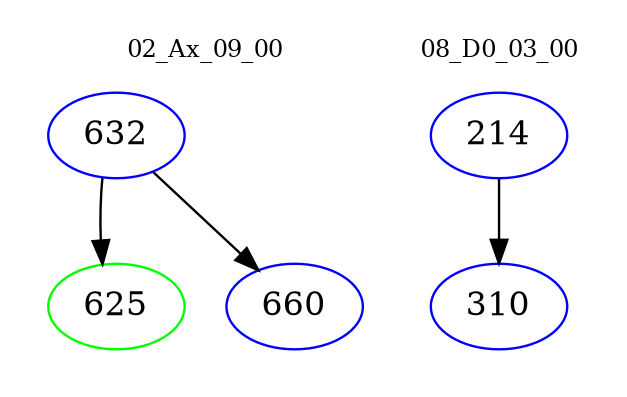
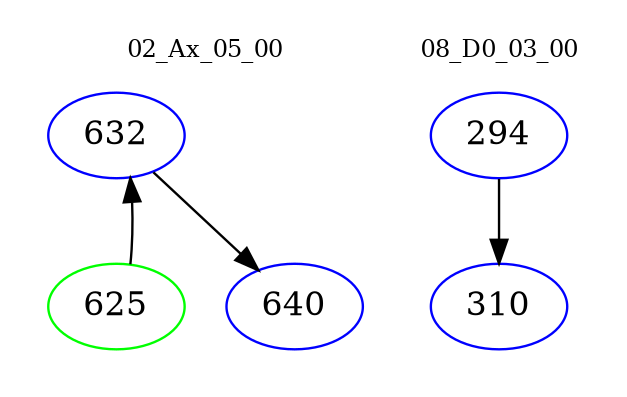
(206, 51) -> (206, 51)
(499, 135) -> (499, 135)
(101, 209) -> (132, 233)
(295, 307) -> (295, 307)
